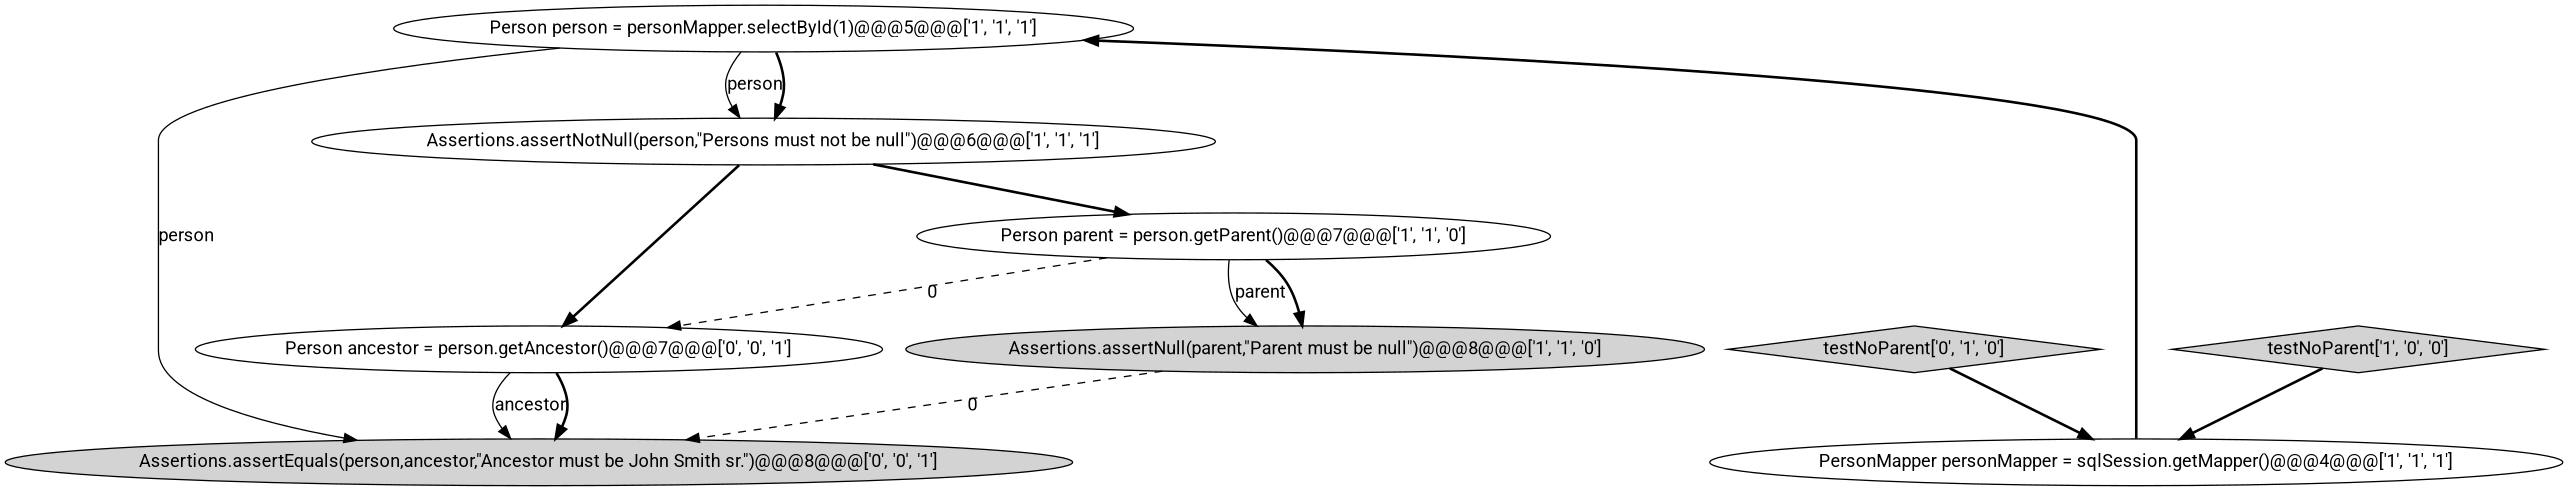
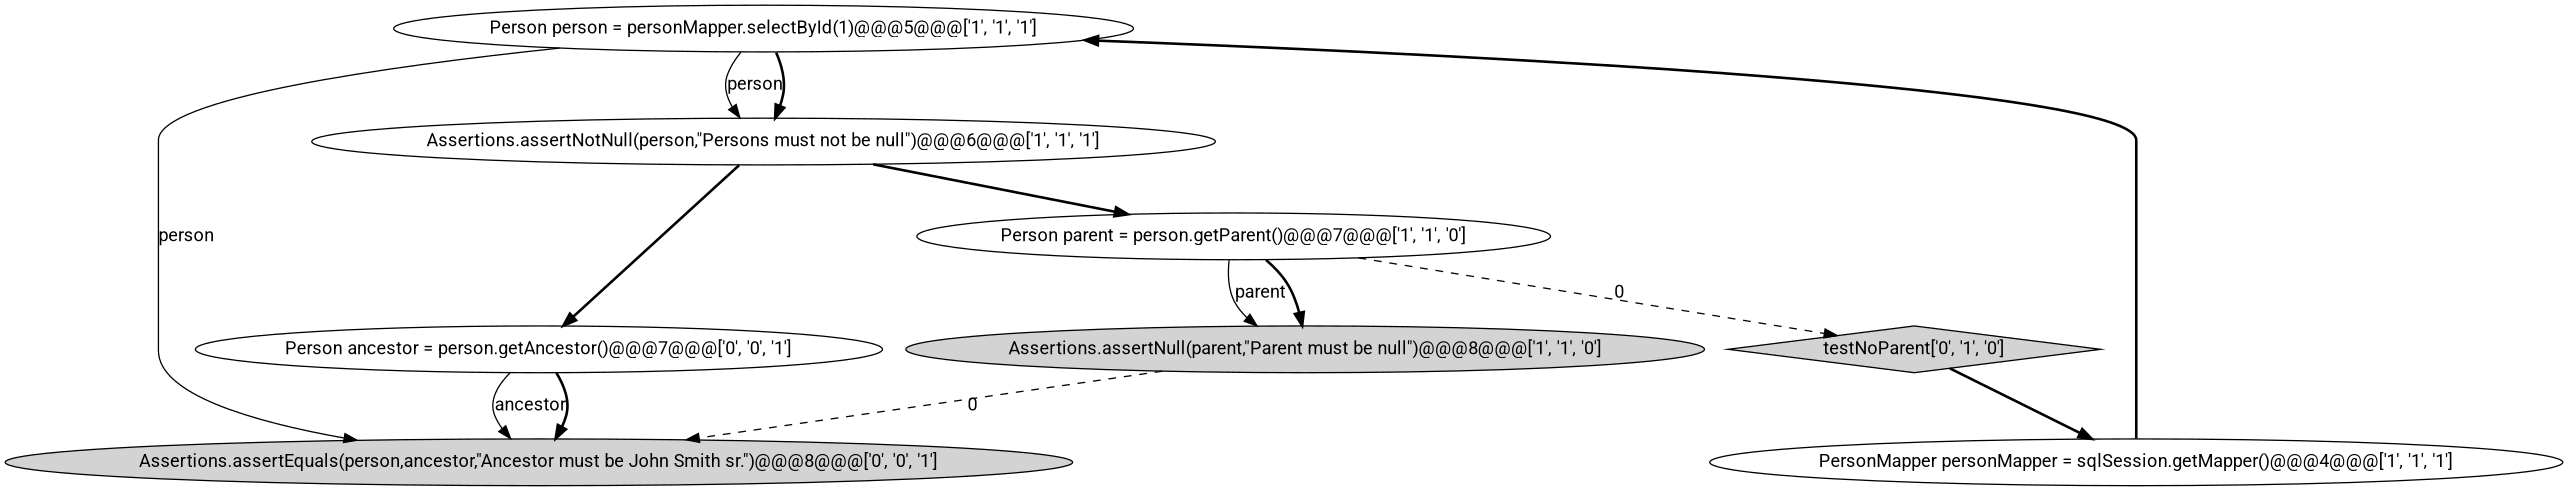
(894, 292) -> (1591, 296)
(2358, 349) -> none
